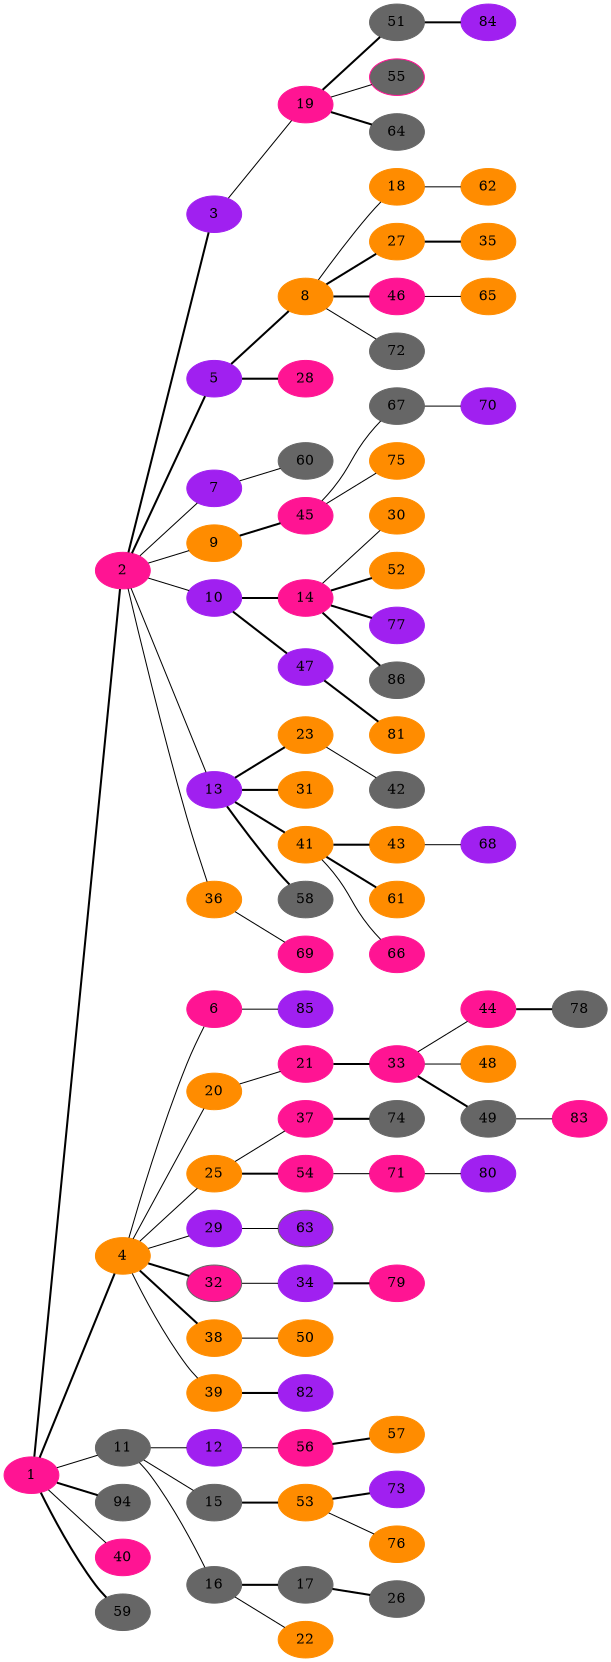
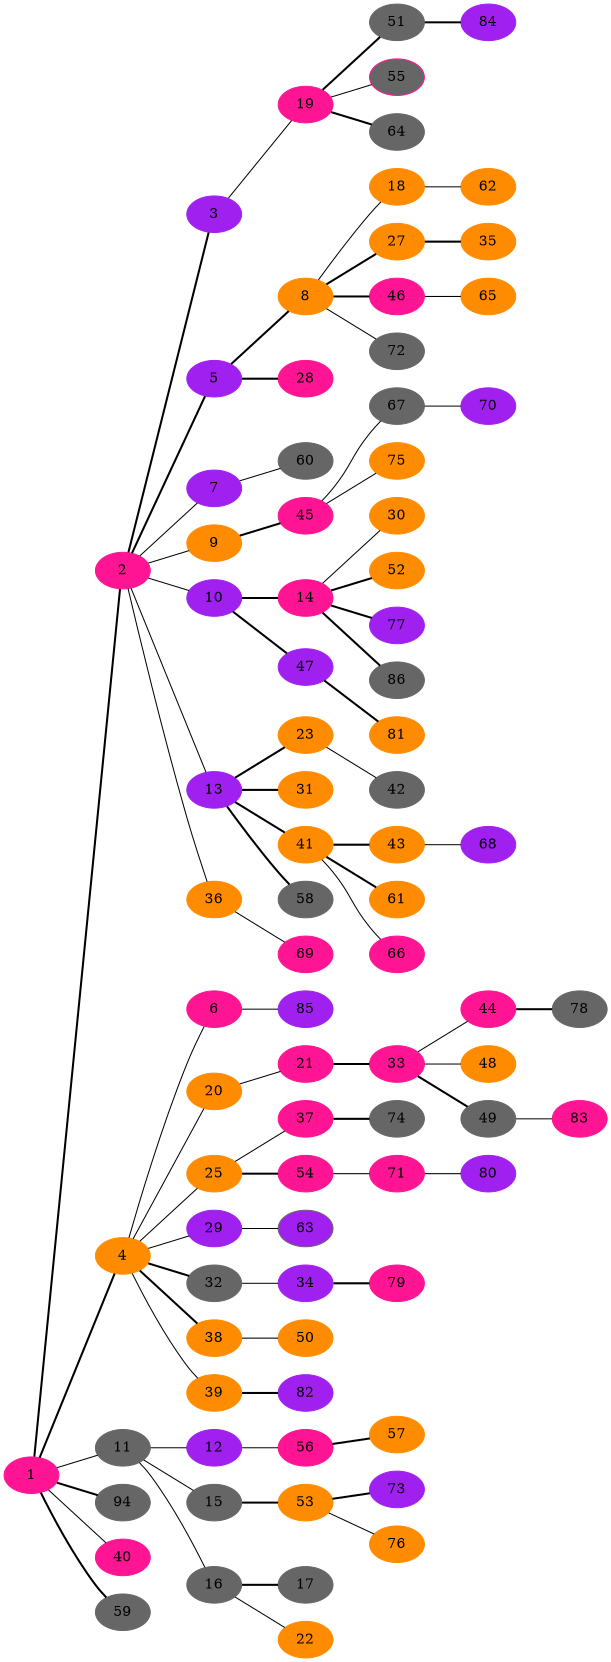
(214, 1283) -> (214, 1283)
(397, 1599) -> none
